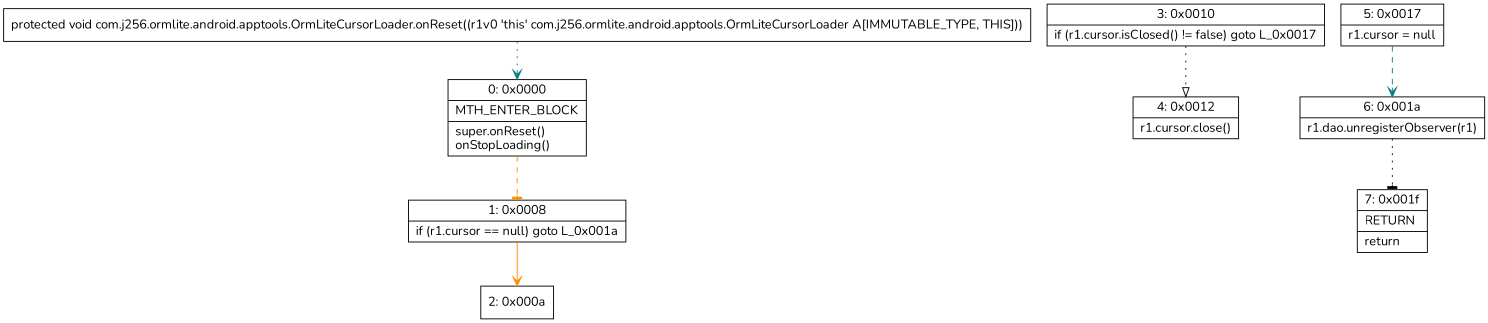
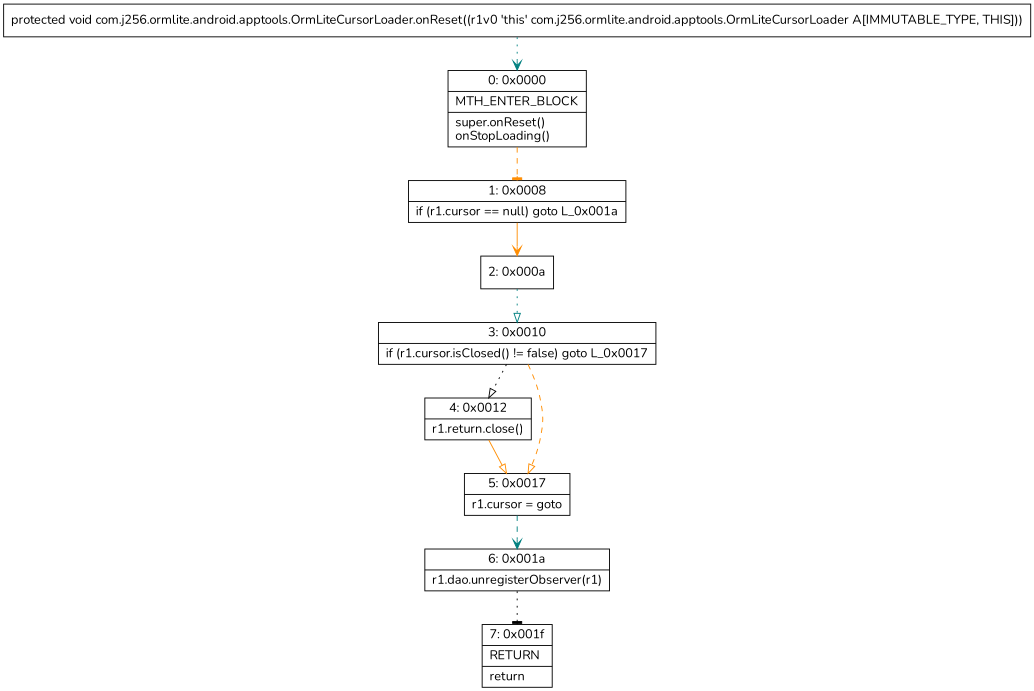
(1392, 35) -> (517, 504)
(1186, 128) -> (478, 429)
none -> (517, 301)
none -> (543, 414)
none -> (495, 453)
